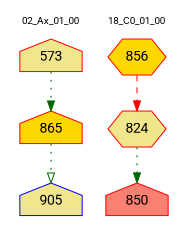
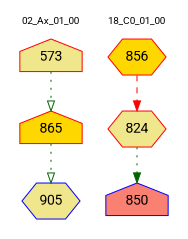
(51, 86) -> (51, 86)
(51, 201) -> (51, 201)
(137, 201) -> (137, 201)
